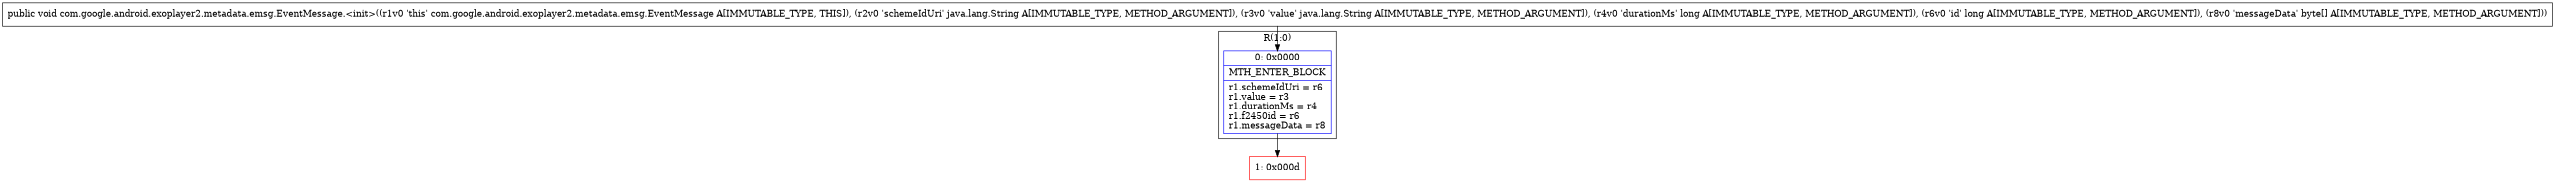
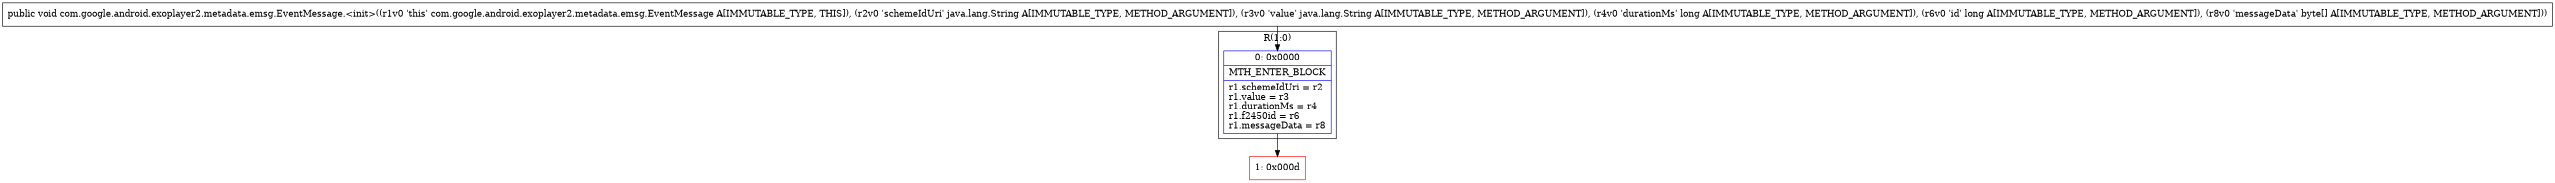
(1276, 88) -> (1276, 88)
